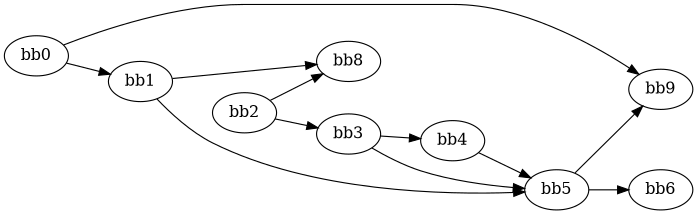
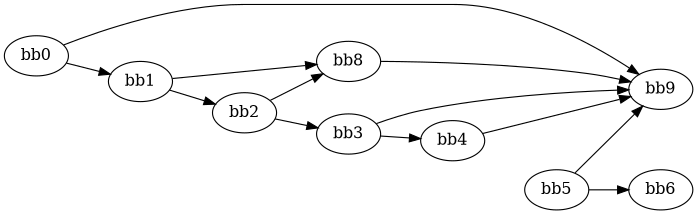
none -> (501, 65)
(500, 163) -> (551, 116)
(440, 176) -> (496, 99)
(325, 179) -> (187, 95)
